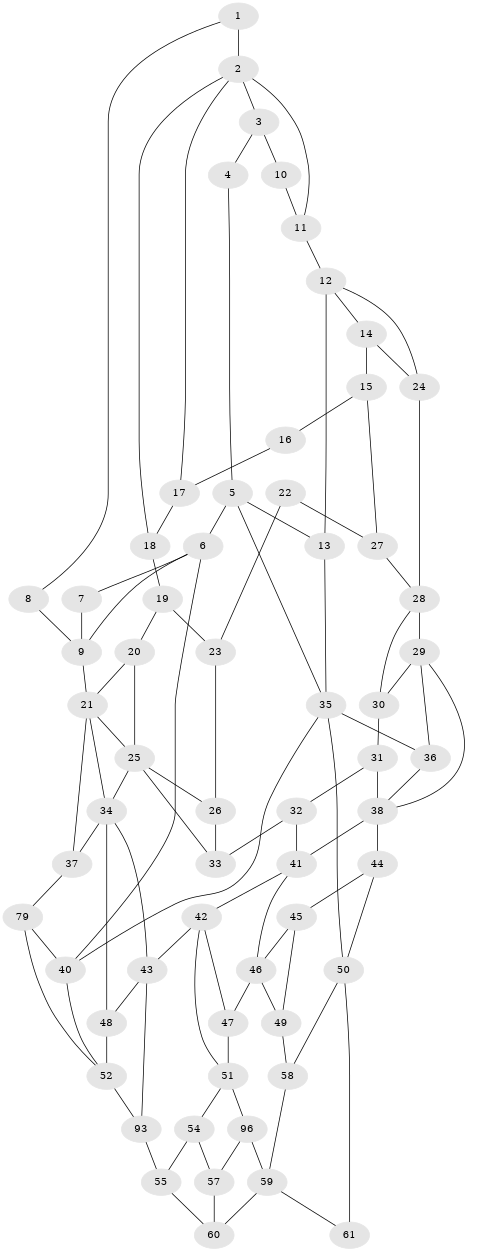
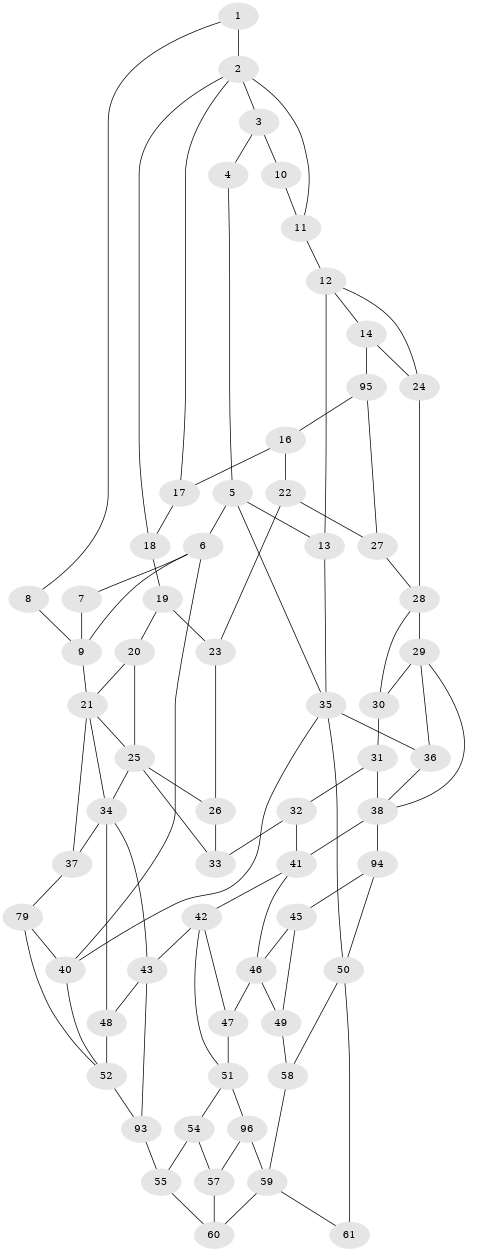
(367, 387) -> (367, 387)
none -> (286, 467)
(378, 864) -> (378, 864)
